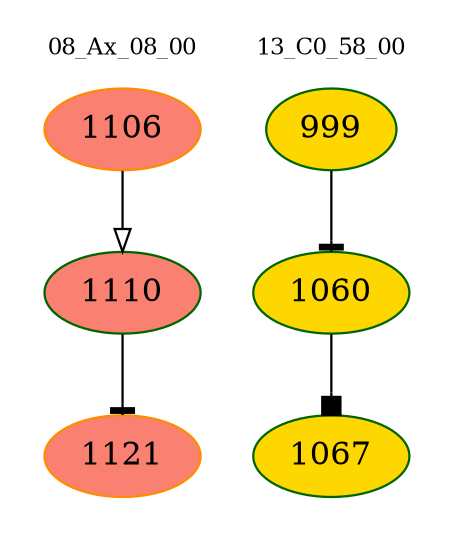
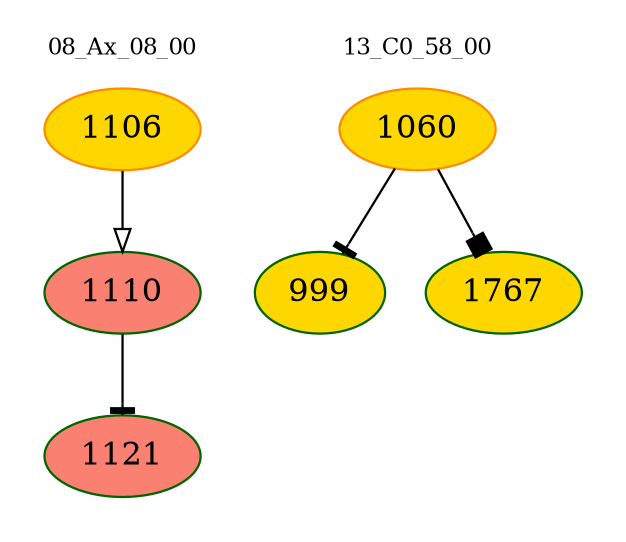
(123, 129) -> (123, 129)
(331, 206) -> (372, 206)
(331, 293) -> (418, 129)
(123, 456) -> (123, 456)
(331, 456) -> (504, 293)
